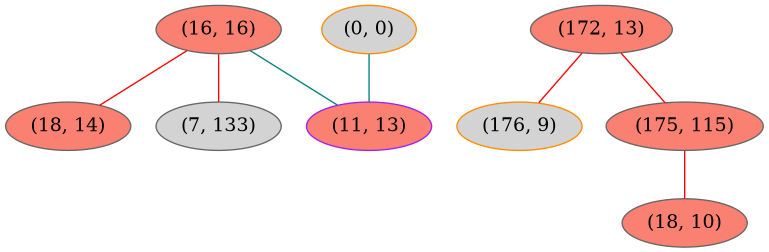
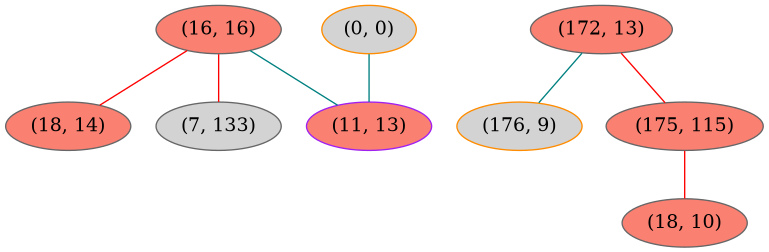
(560, 78) -> (560, 78)
